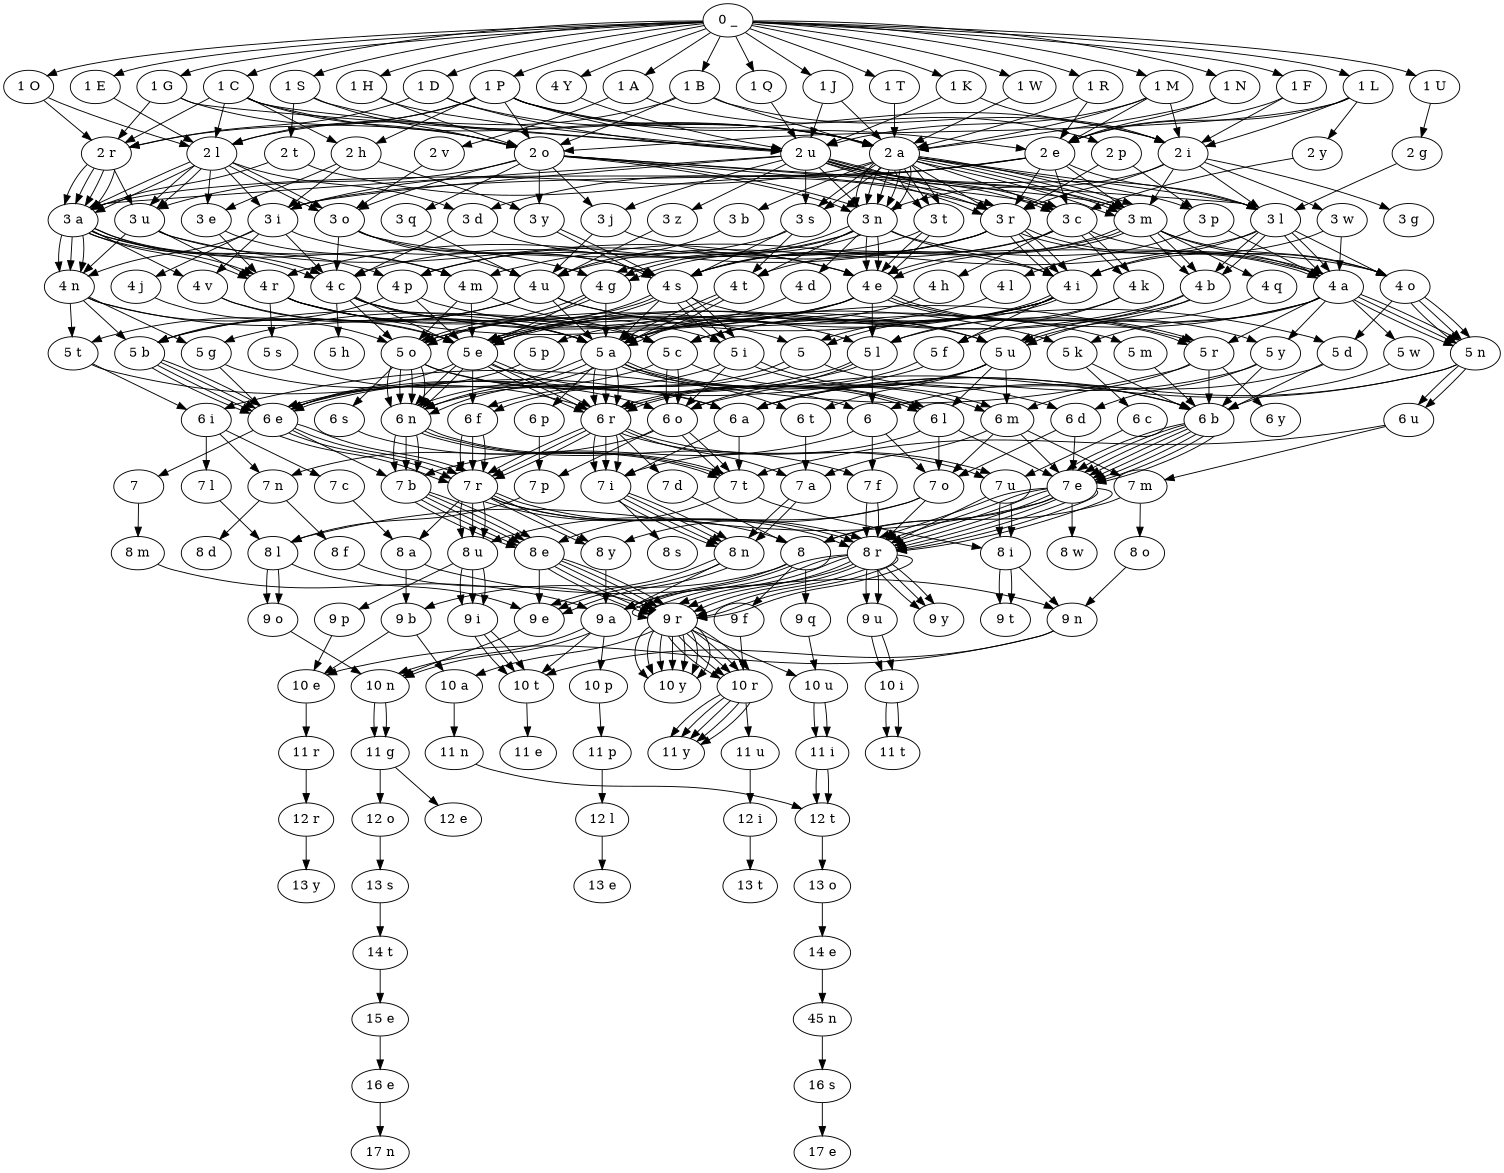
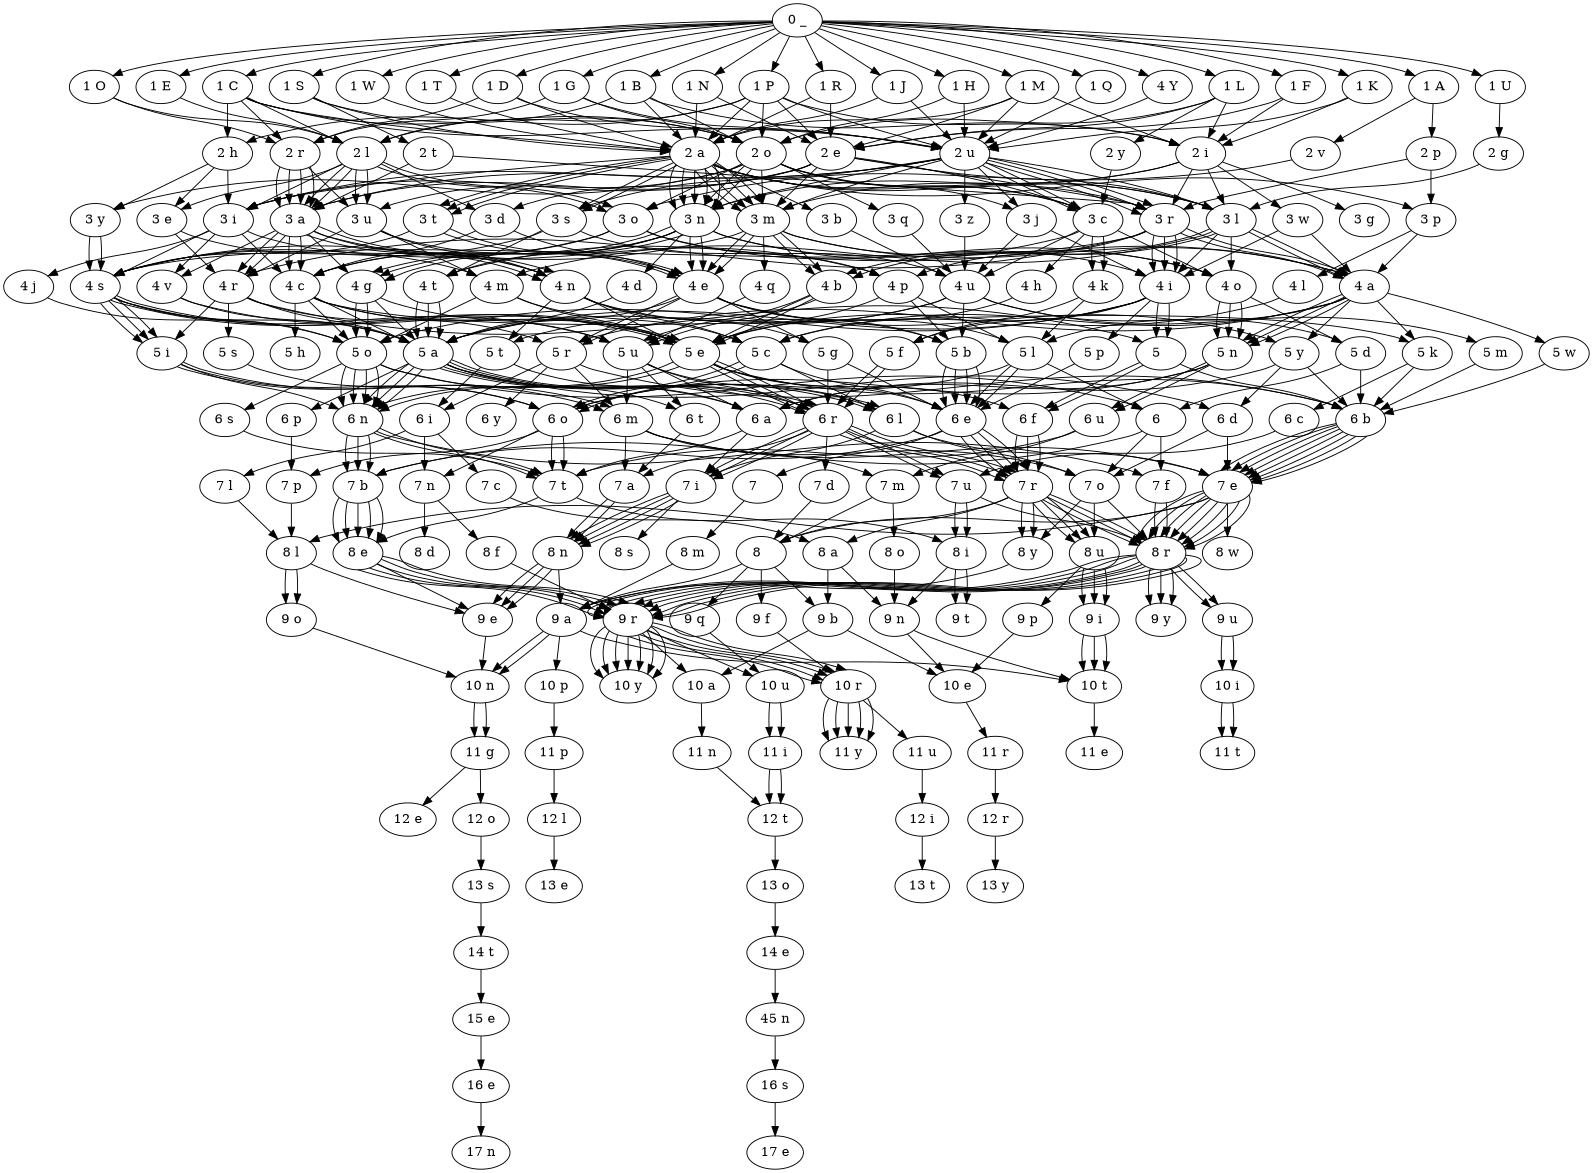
(308, 126) -> none
